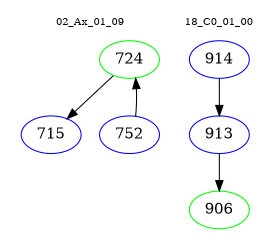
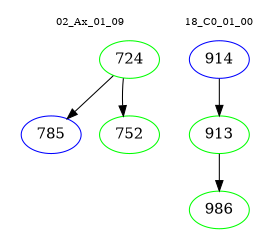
(136, 103) -> (123, 92)
(51, 135) -> (51, 135)
(130, 135) -> (130, 135)
(219, 135) -> (219, 135)
(219, 210) -> (219, 210)
